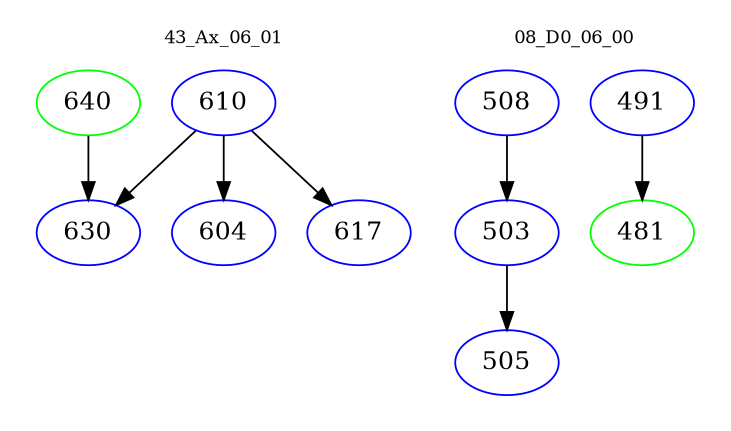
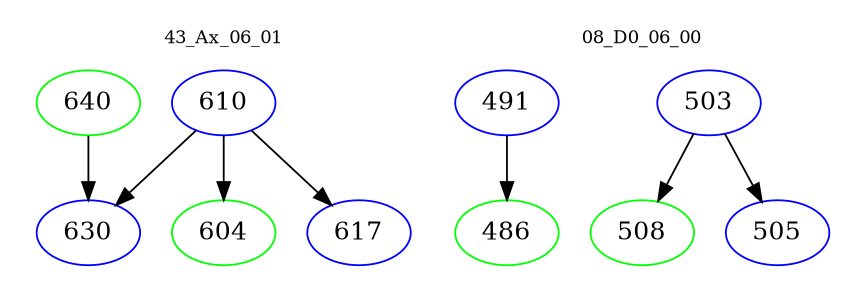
(507, 103) -> (642, 233)
(507, 159) -> (680, 159)
(224, 233) -> (224, 233)
(642, 233) -> (507, 233)
